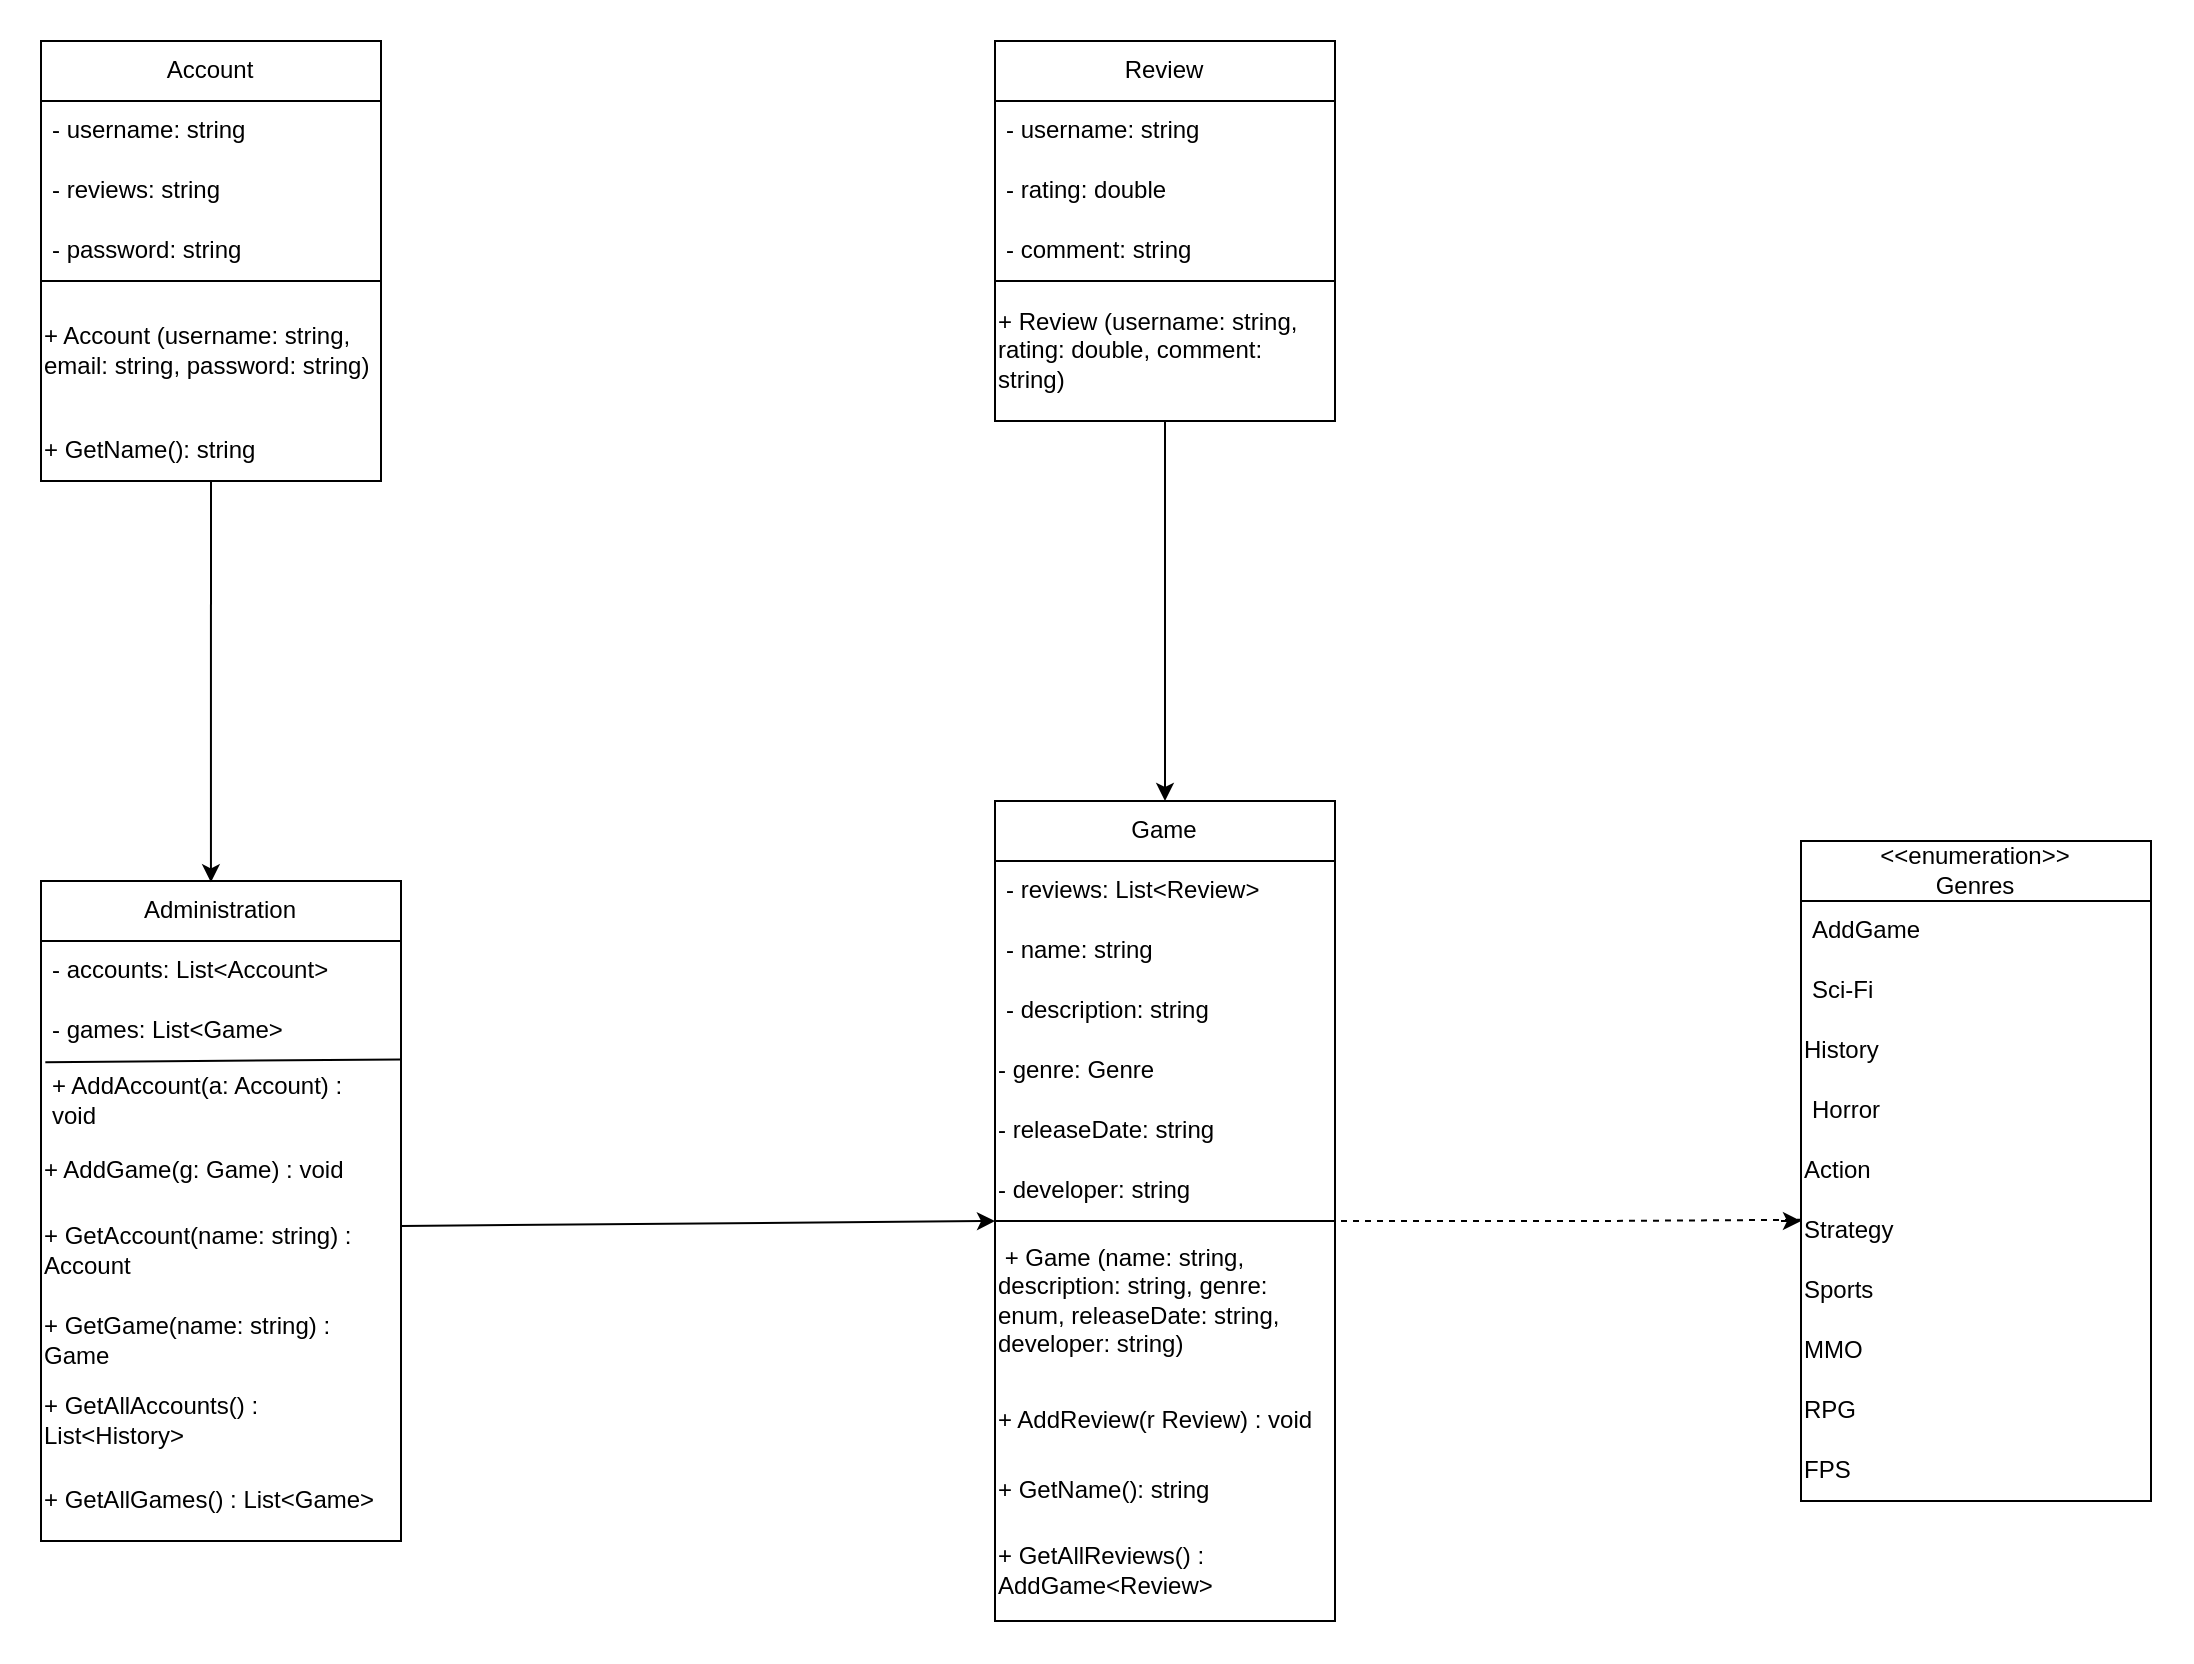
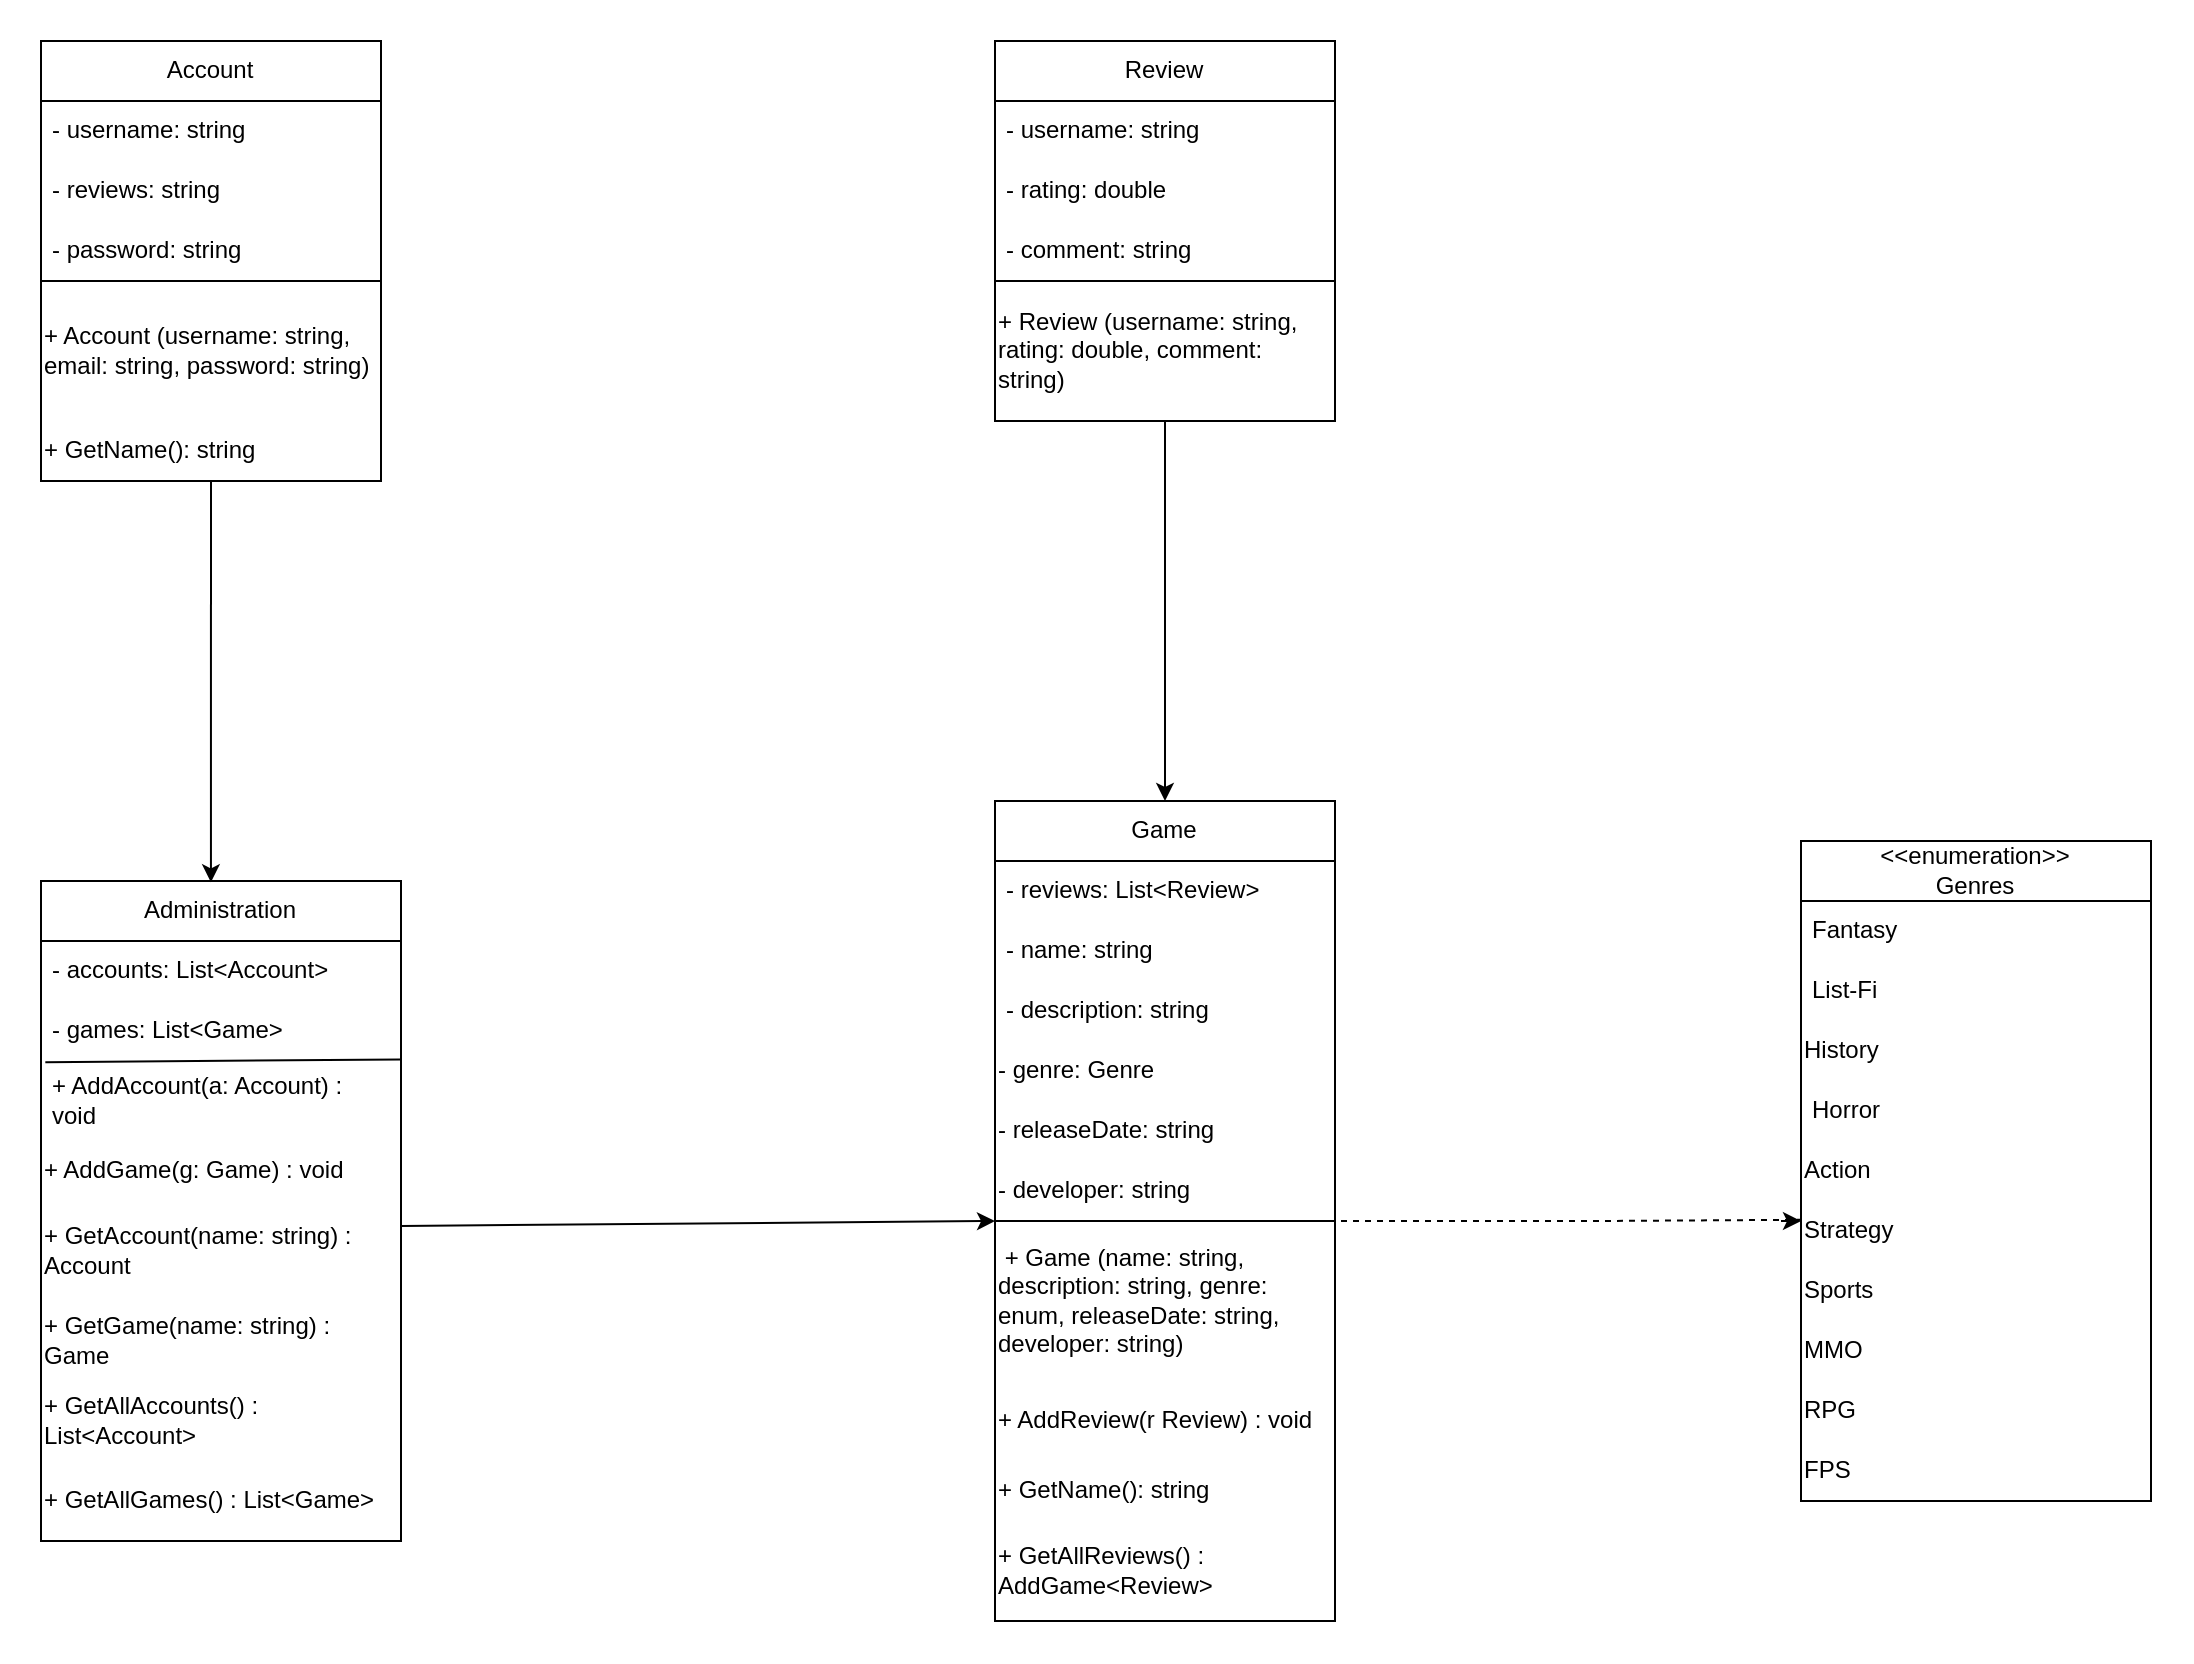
(1860, 931) -> (1860, 931)
(1847, 991) -> (1854, 991)
(223, 1421) -> (223, 1421)
